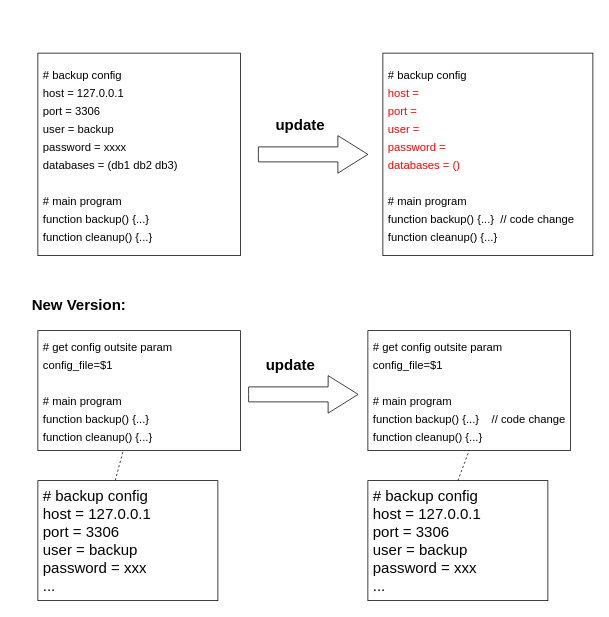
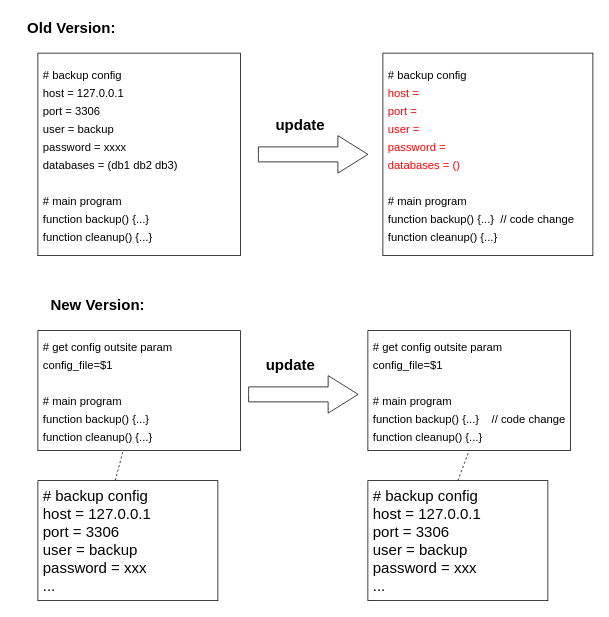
none -> (72, 27)
(79, 304) -> (98, 304)
